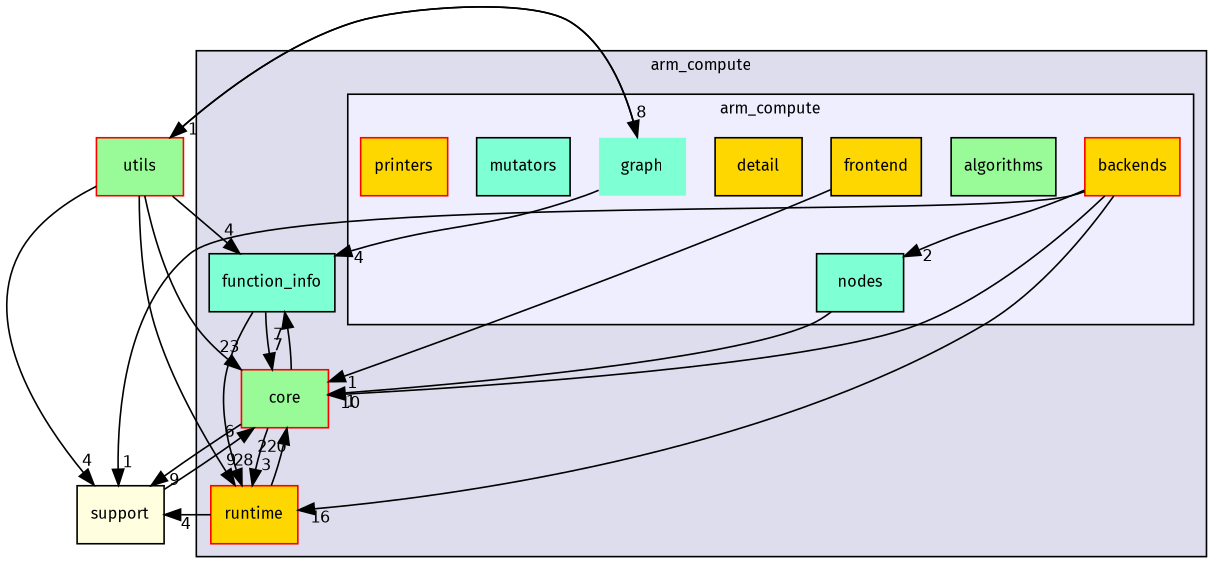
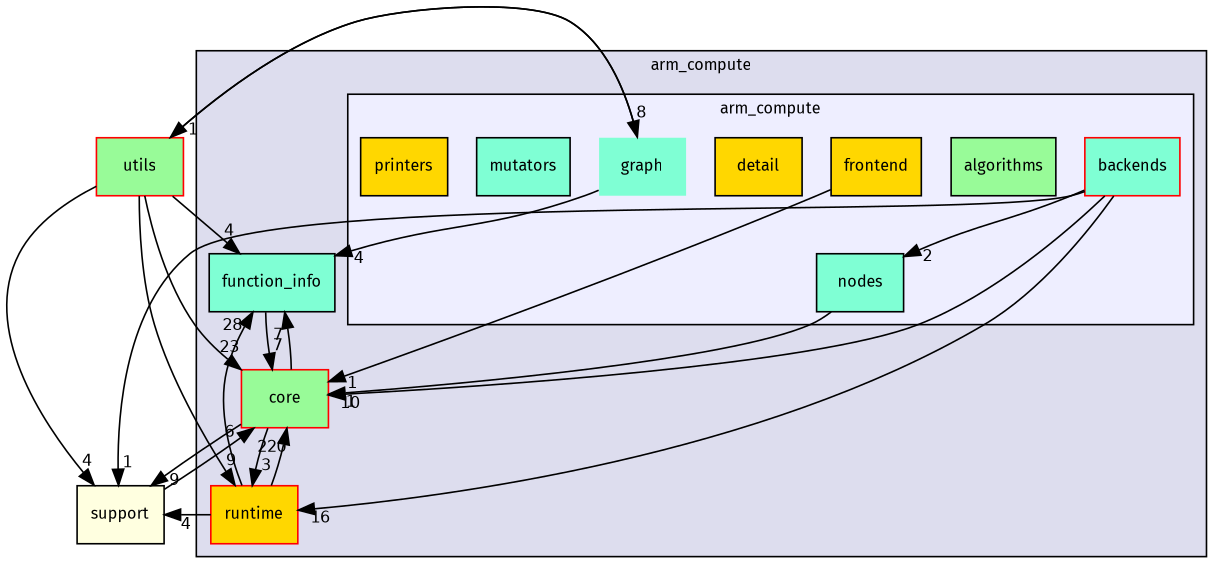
(404, 167) -> (404, 167)
(1132, 167) -> (1132, 167)
(224, 389) -> (224, 405)
